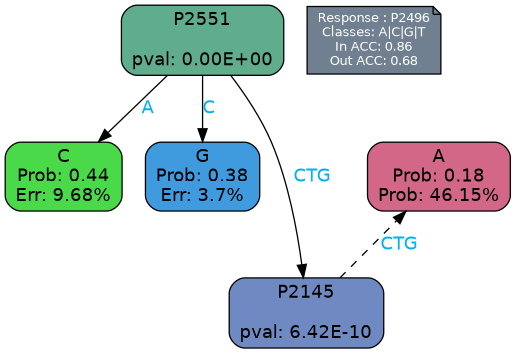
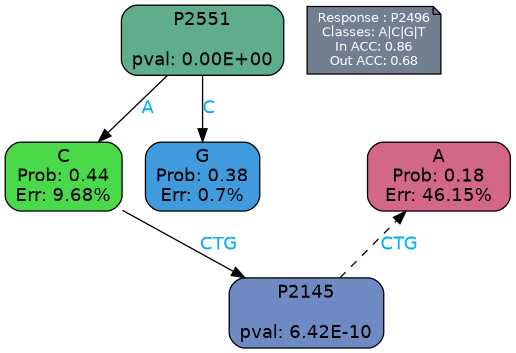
(280, 165) -> (178, 241)
(203, 177) -> (203, 177)
(439, 177) -> (439, 177)
